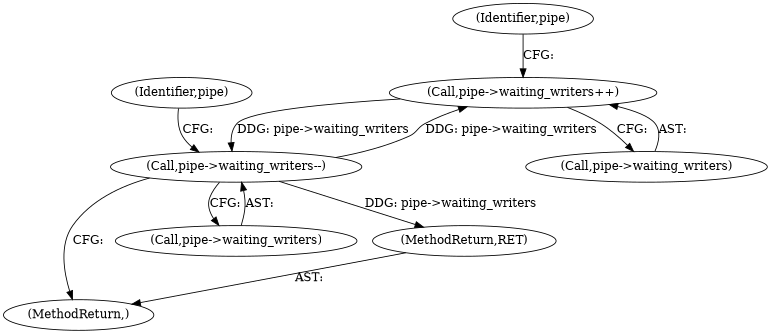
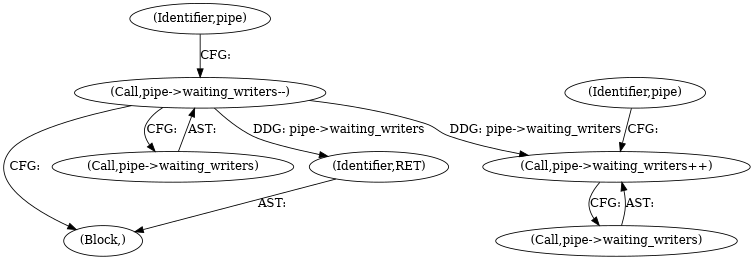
(307, 107) -> none
(464, 241) -> (379, 167)
(79, 315) -> (103, 241)
